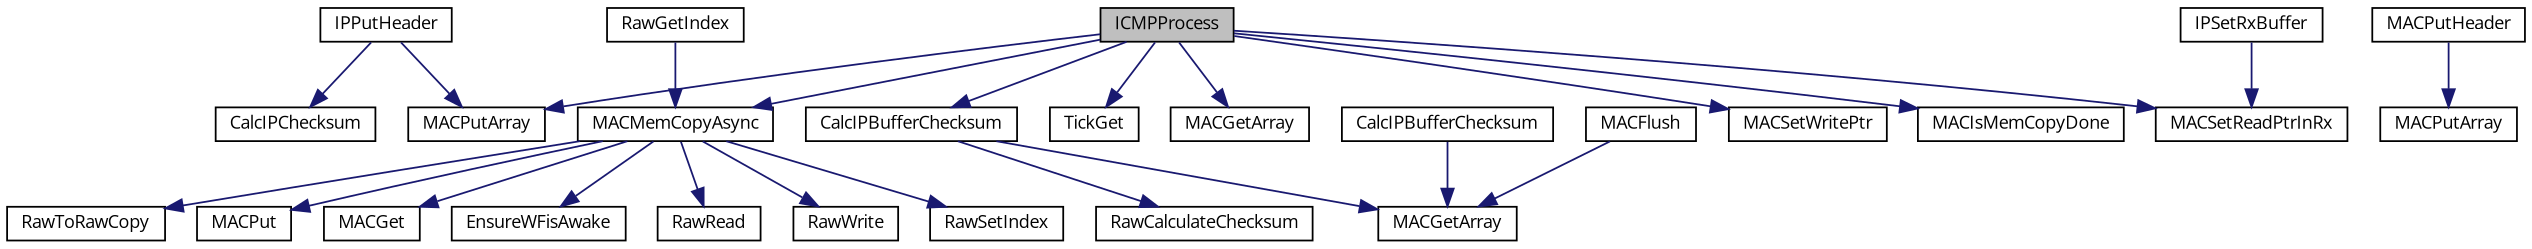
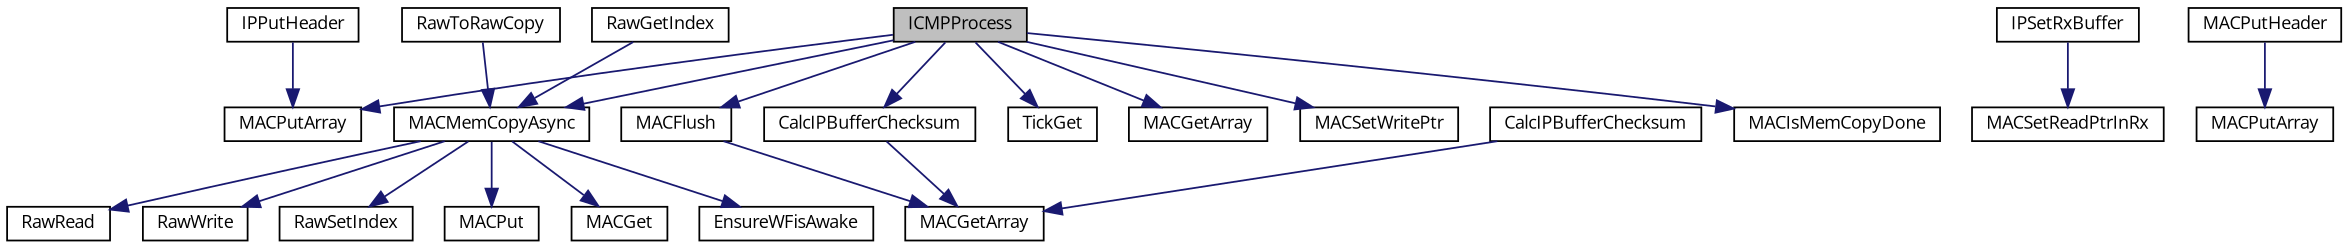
(1686, 64) -> (827, 72)
(296, 124) -> none
(381, 173) -> (485, 66)
(1204, 224) -> none
